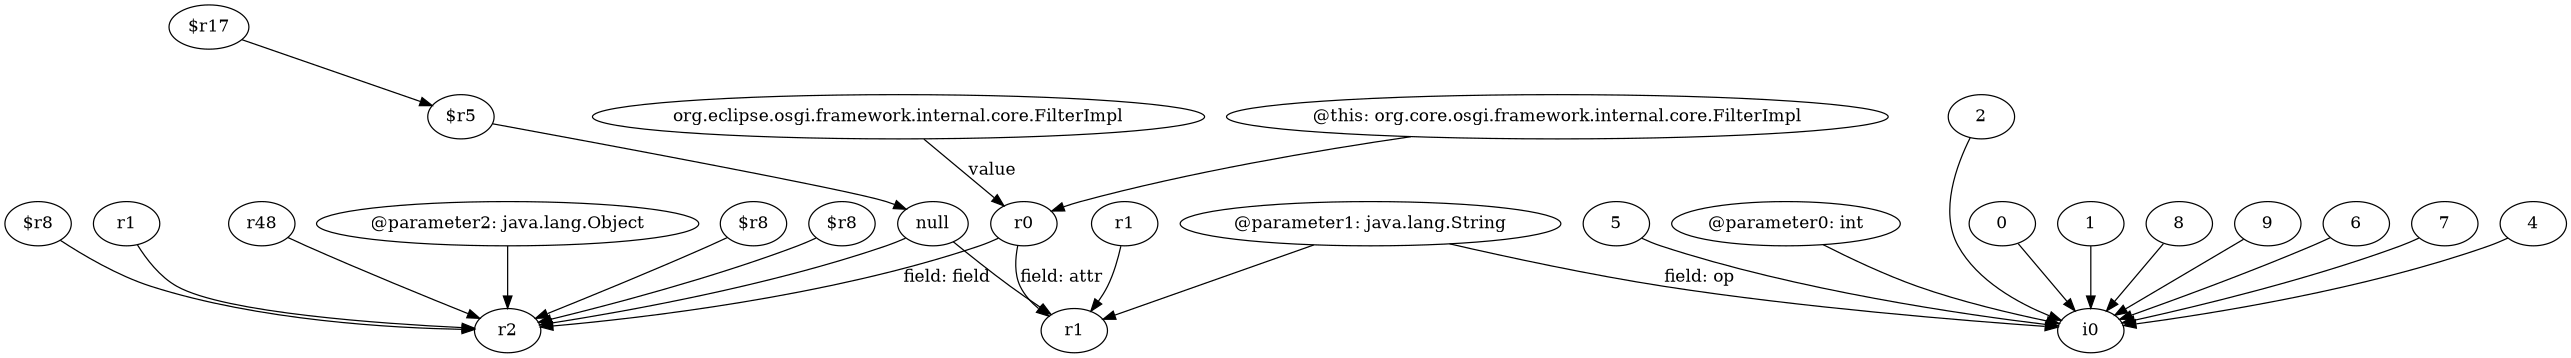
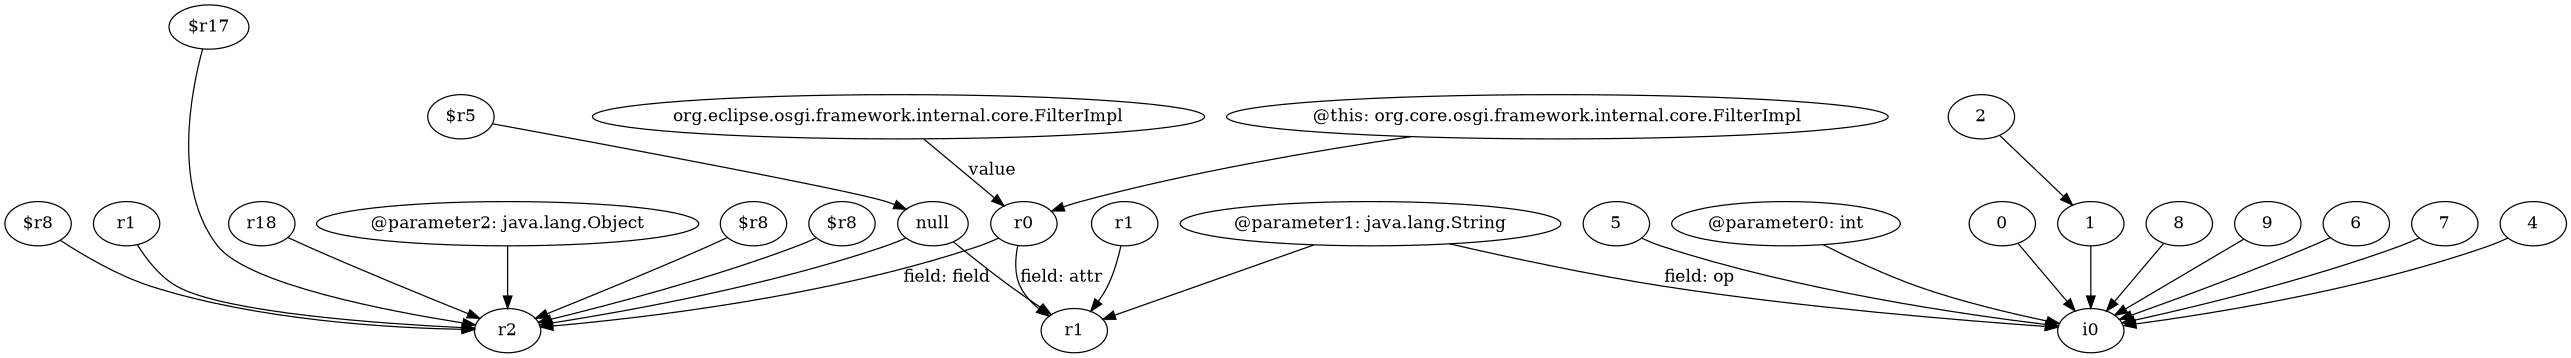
(331, 71) -> (240, 263)
(262, 224) -> (262, 224)
(1959, 248) -> (2032, 166)
